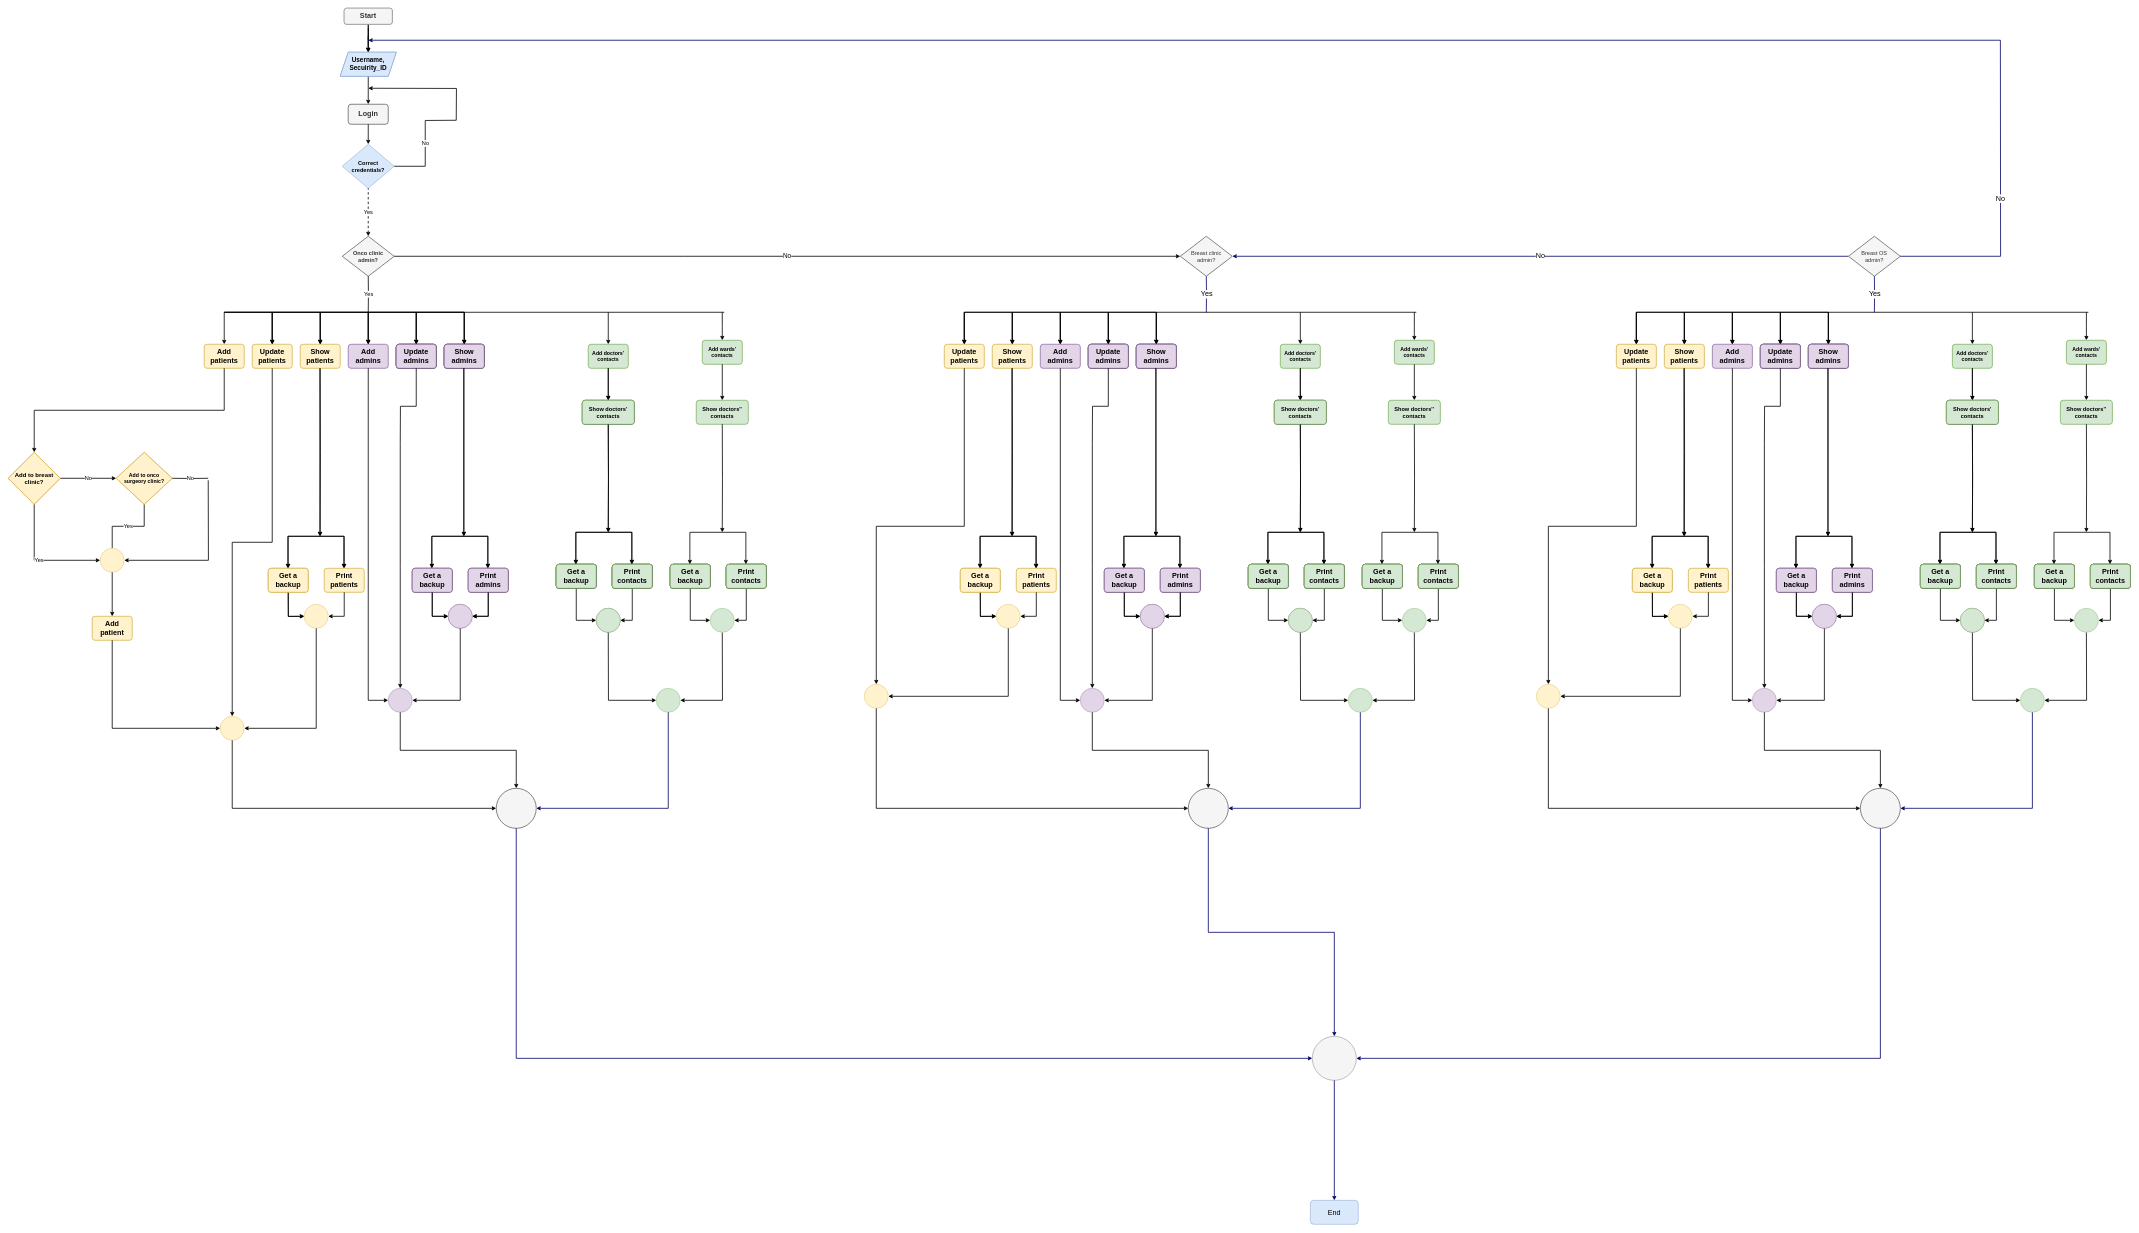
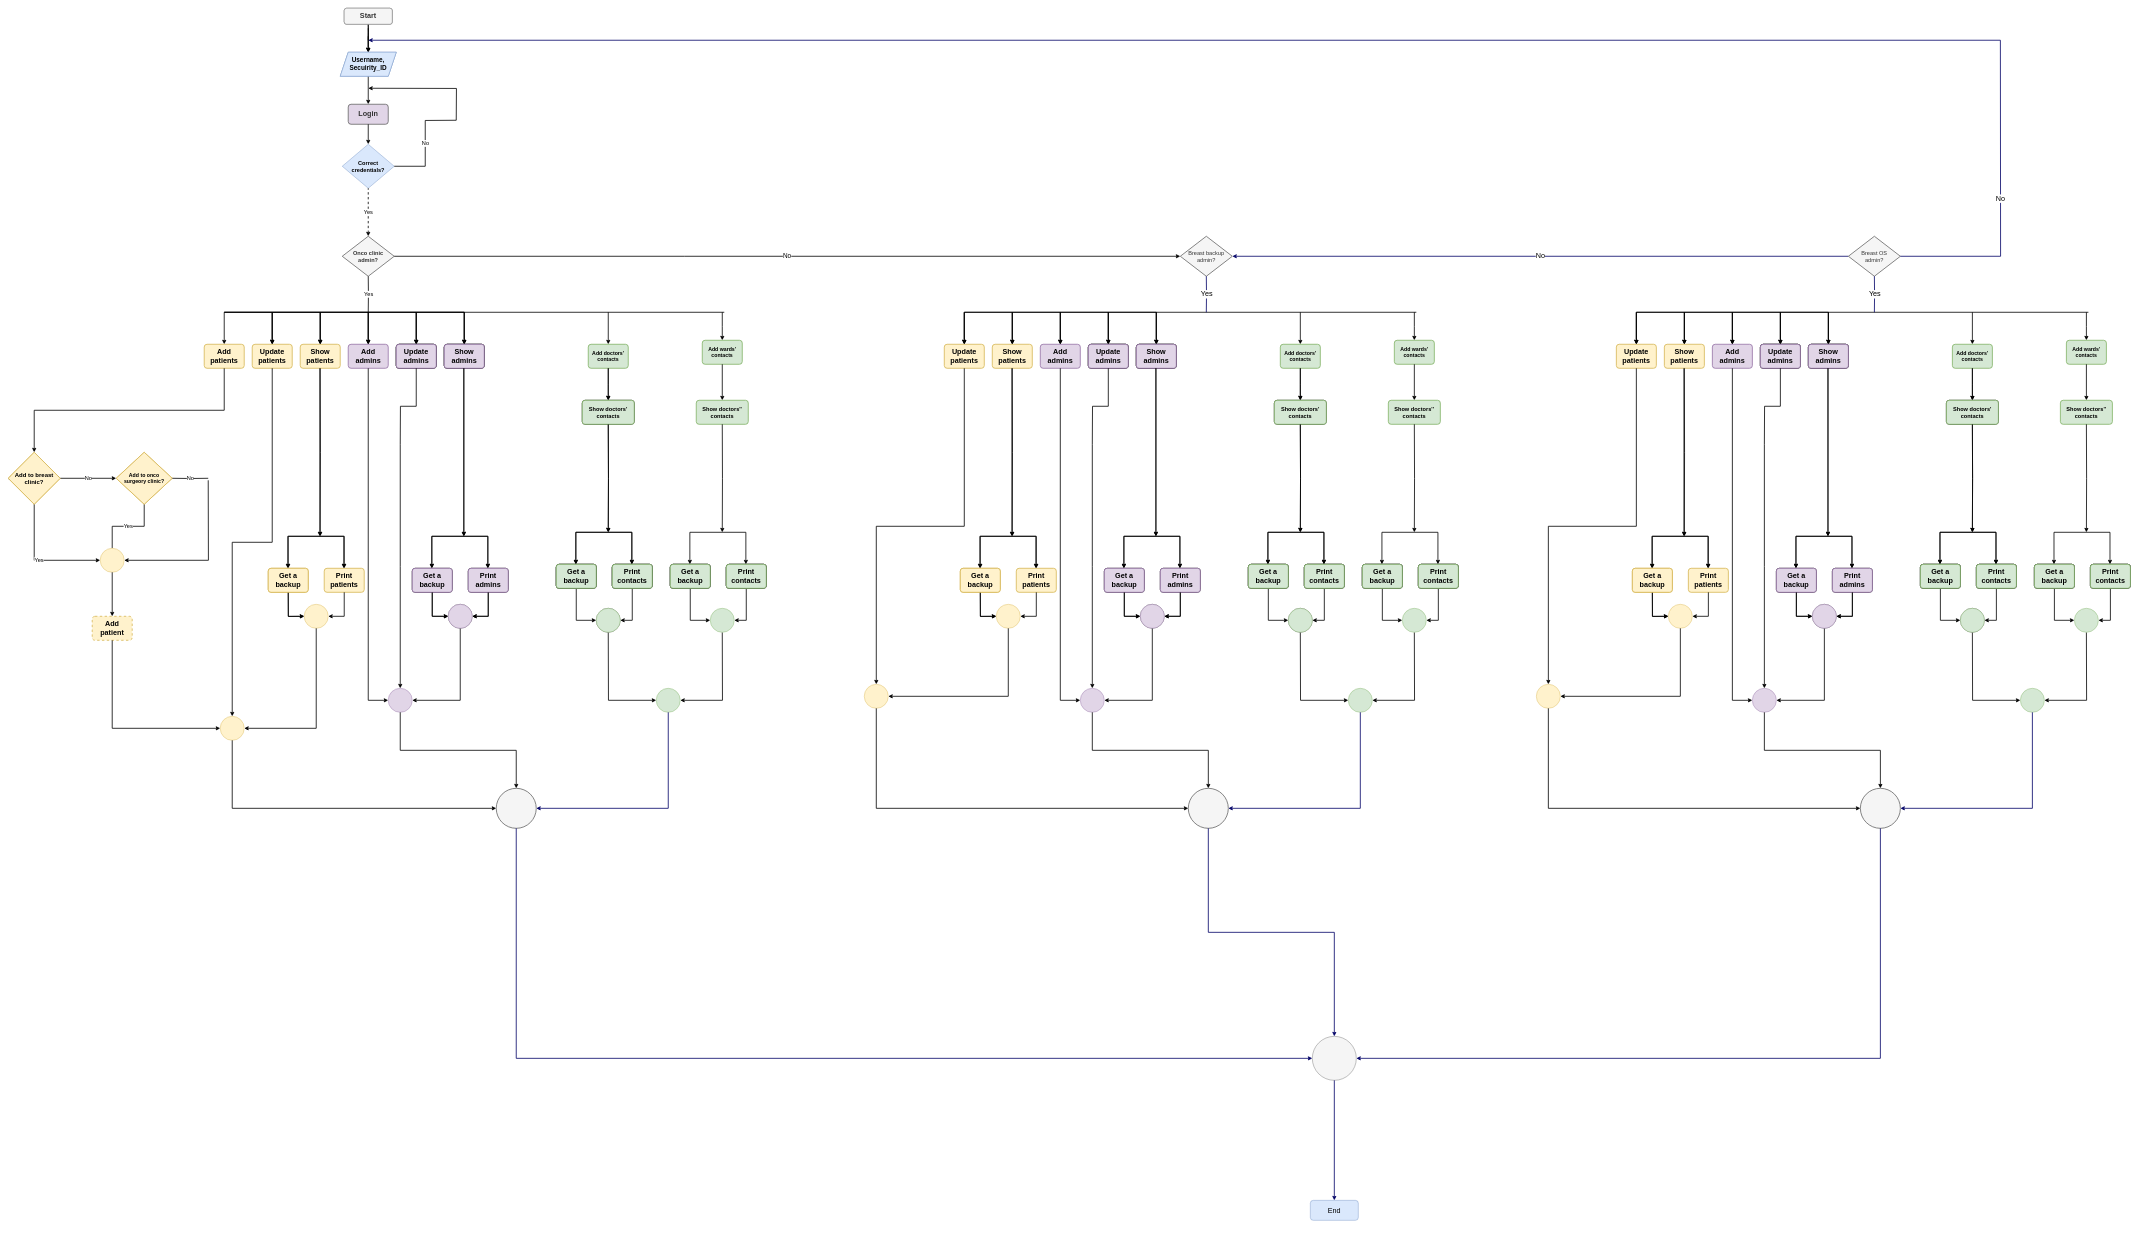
(368, 114) -> (368, 114)
(1206, 256) -> (1206, 256)
(112, 628) -> (112, 628)
(1334, 1212) -> (1334, 1210)
